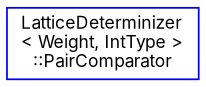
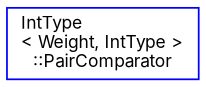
(103, 44) -> (103, 44)
